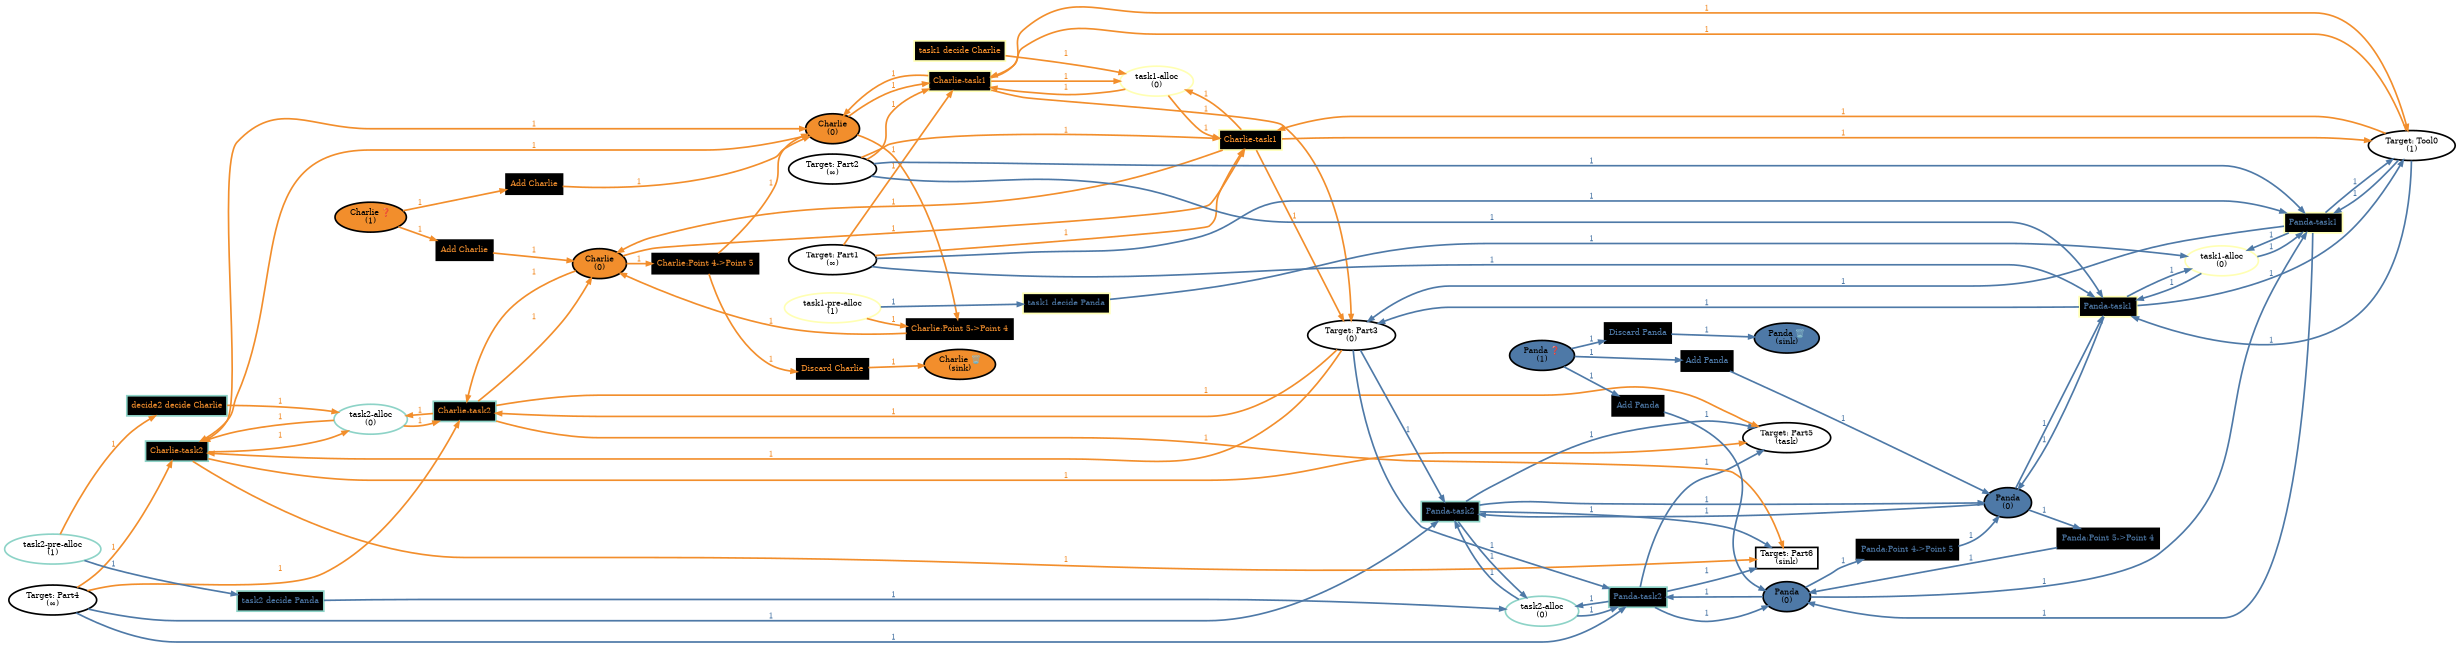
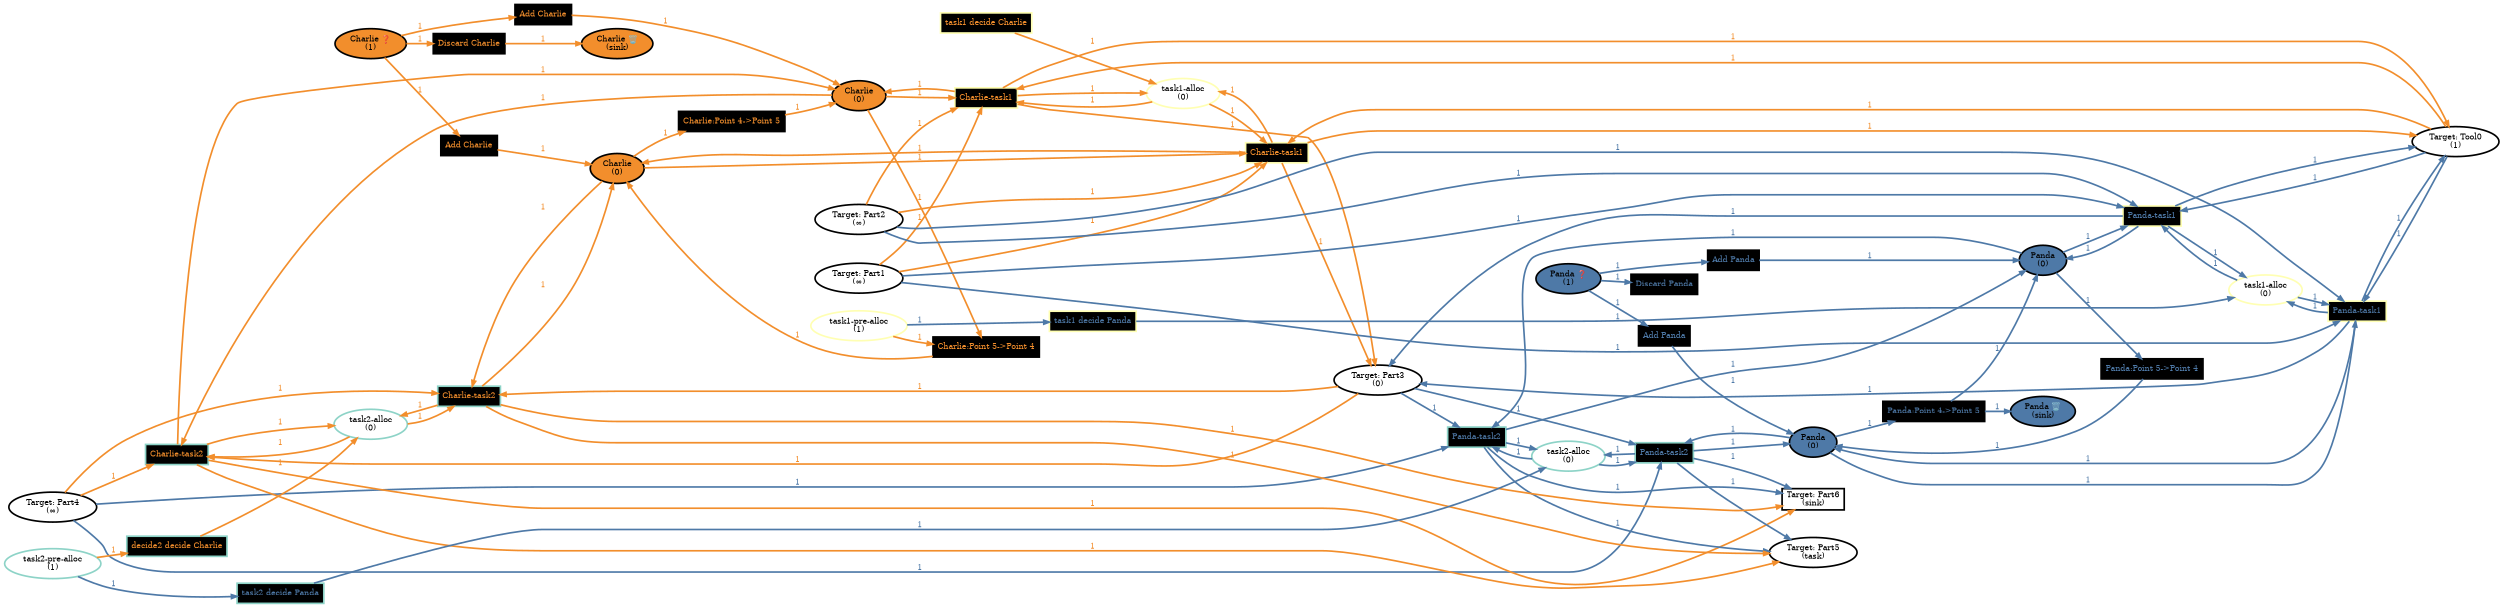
(738, 334) -> (417, 44)
(1710, 335) -> (1995, 411)
